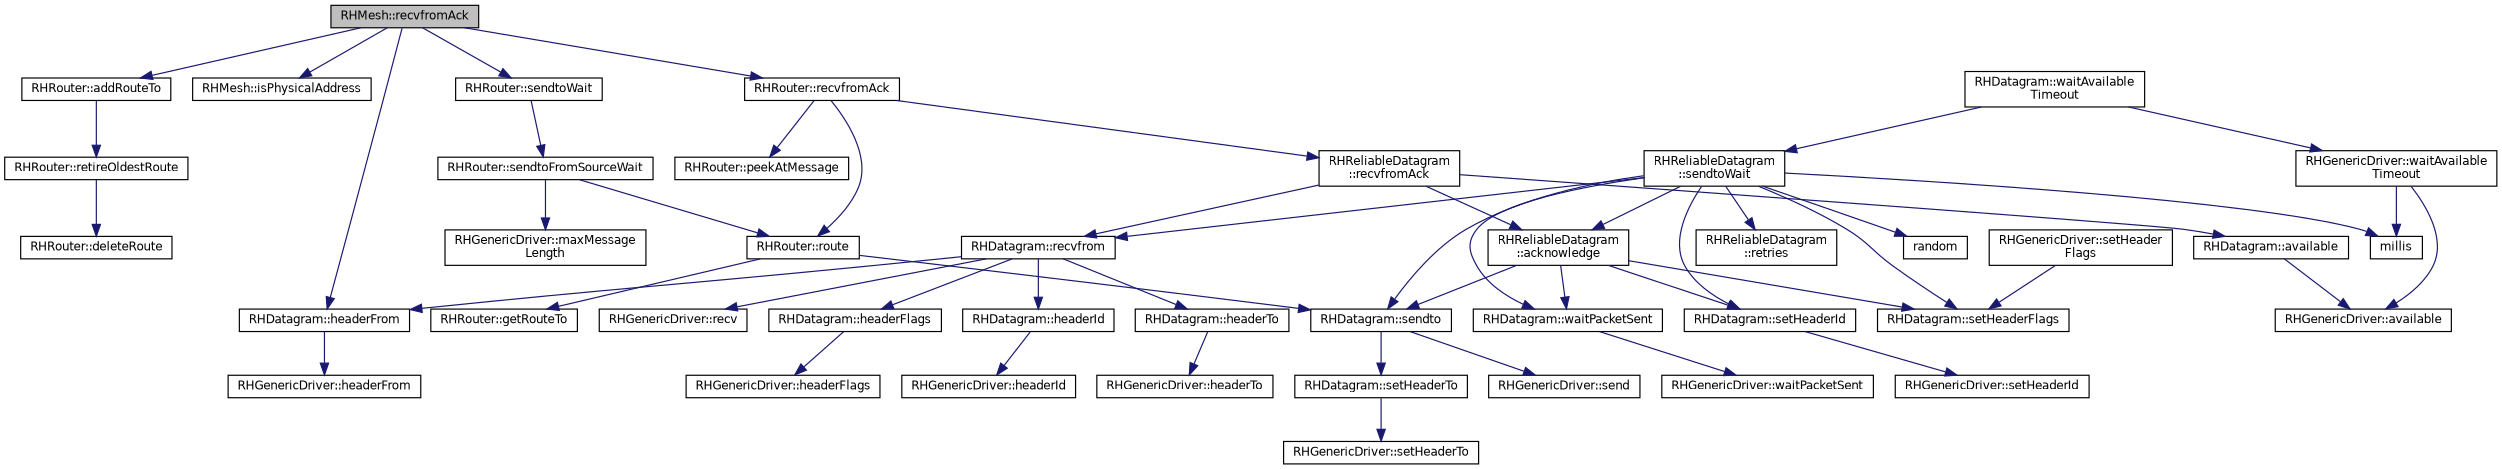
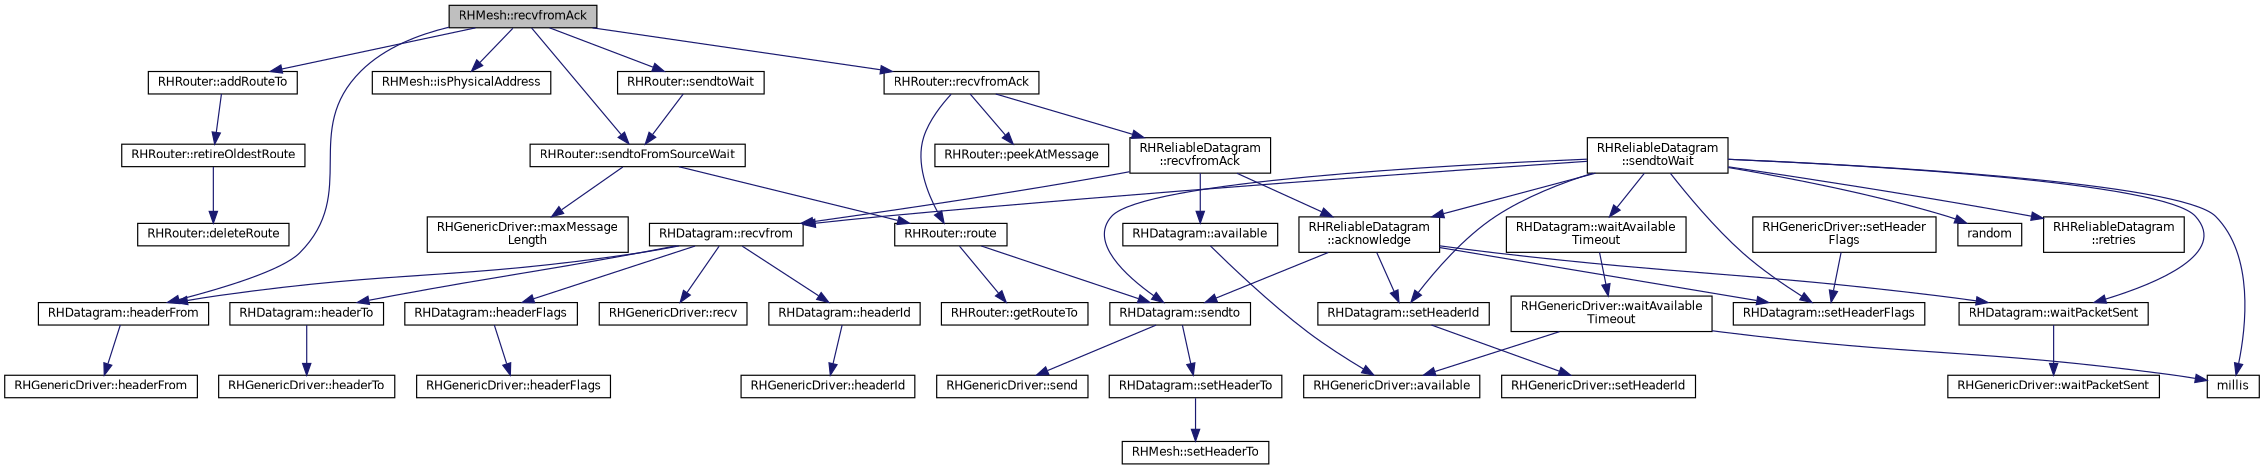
none -> (576, 81)
(1889, 128) -> (1631, 190)
(1381, 453) -> (1196, 453)
